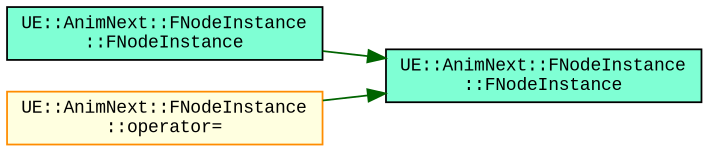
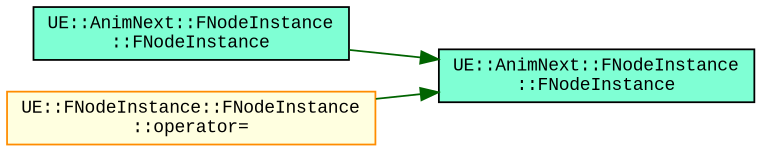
(165, 118) -> (191, 118)
